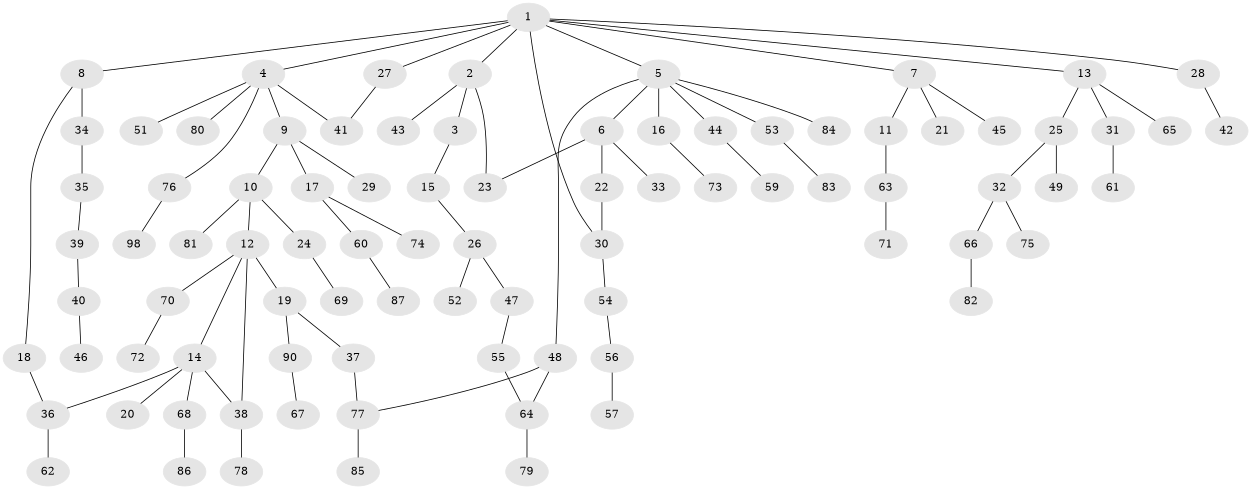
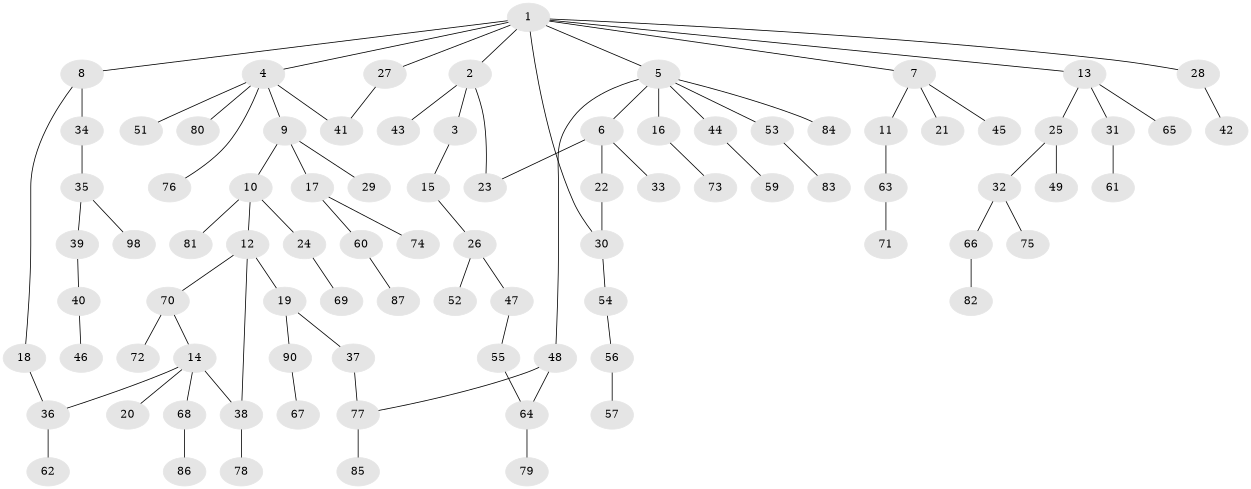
(152, 216) -> (108, 216)
(221, 301) -> (181, 330)
